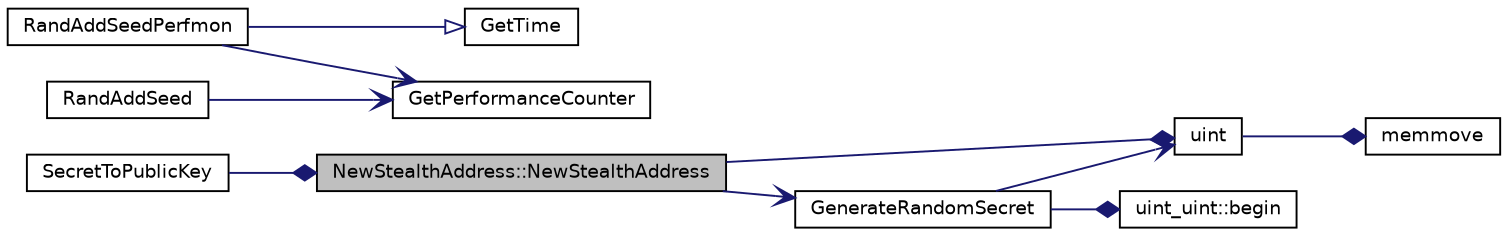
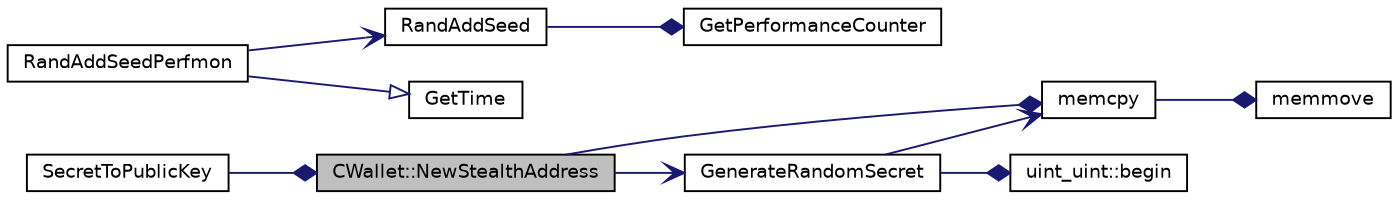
(310, 62) -> (307, 44)
(291, 100) -> (604, 27)
(1208, 136) -> (1099, 100)
(522, 173) -> (466, 173)
